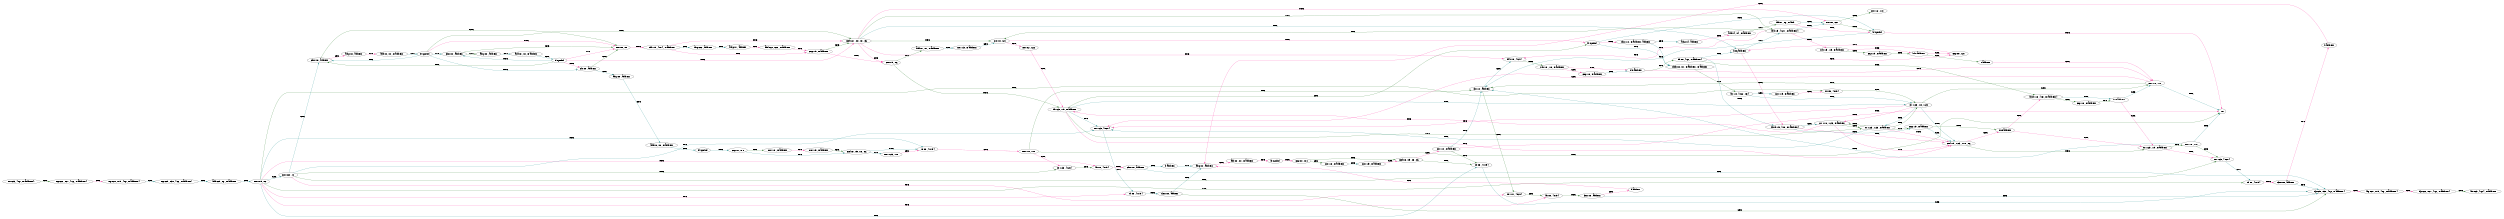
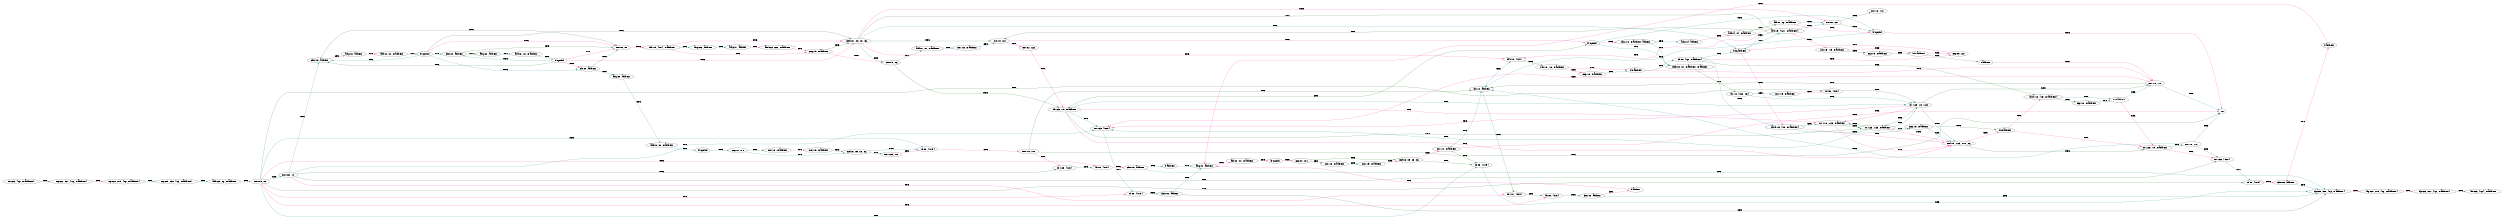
(1785, 23) -> (1785, 23)
none -> (1757, 39)
(868, 55) -> (868, 55)
(1449, 120) -> (1448, 113)
